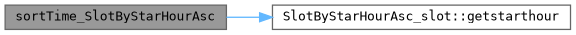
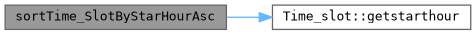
(421, 17) -> (372, 17)
